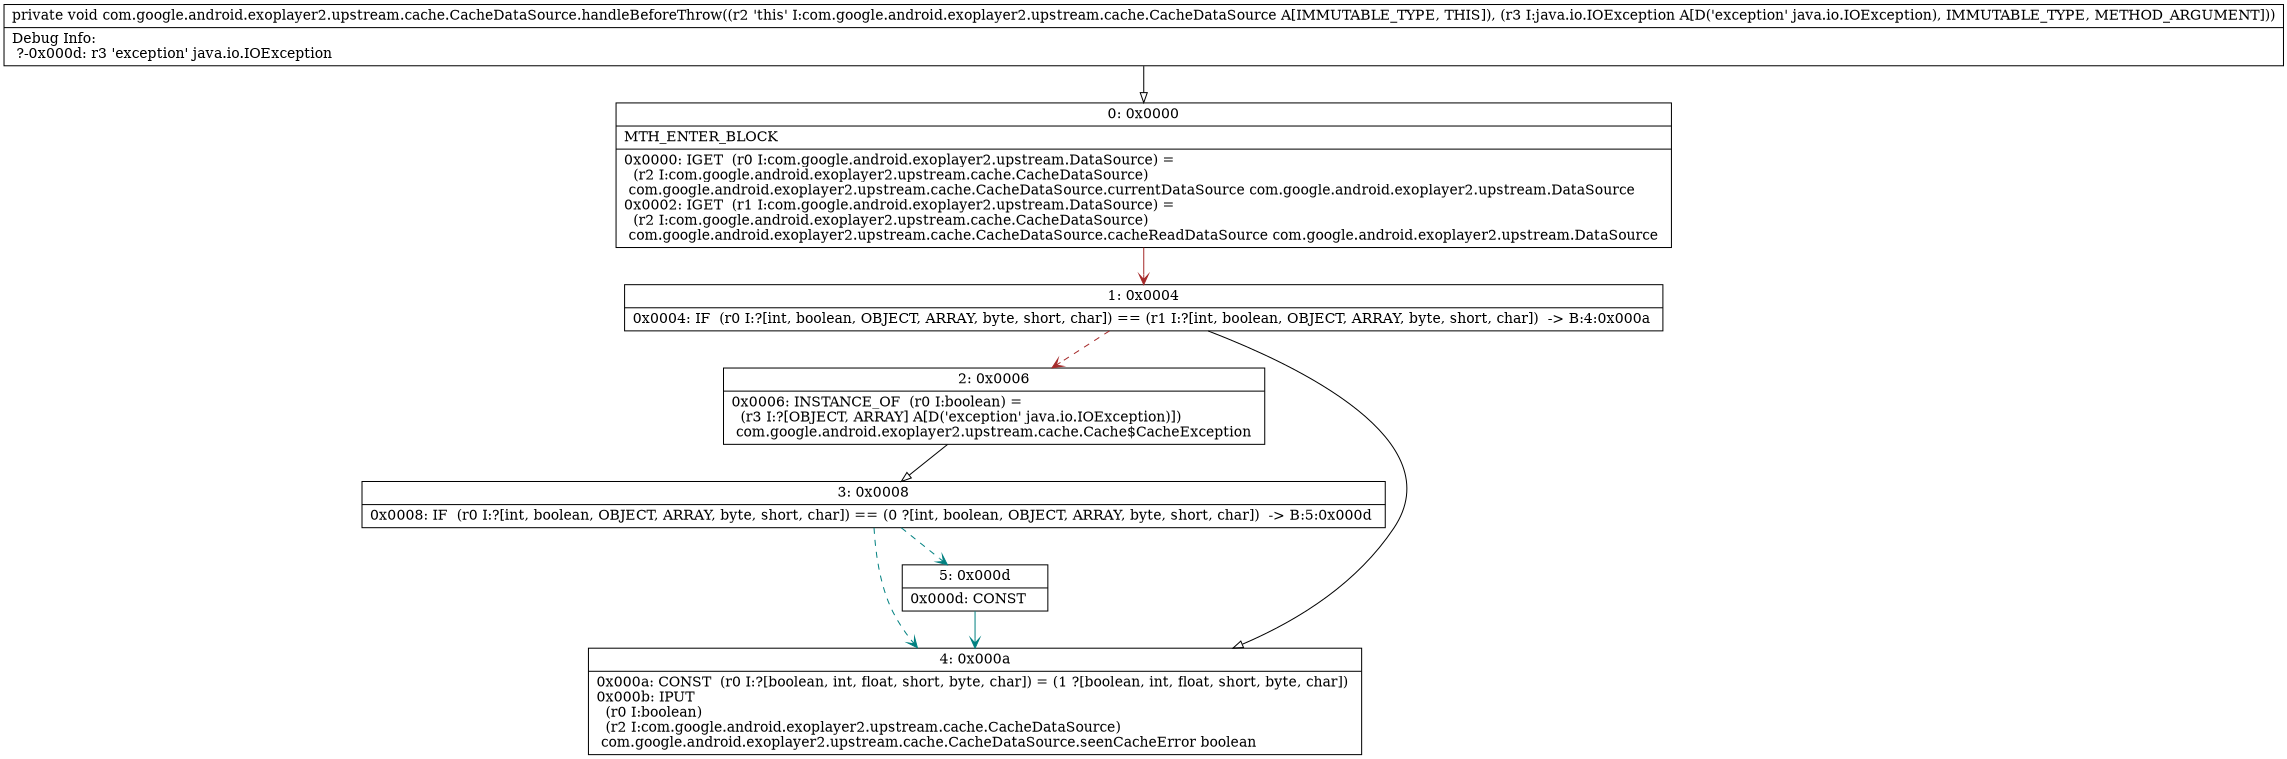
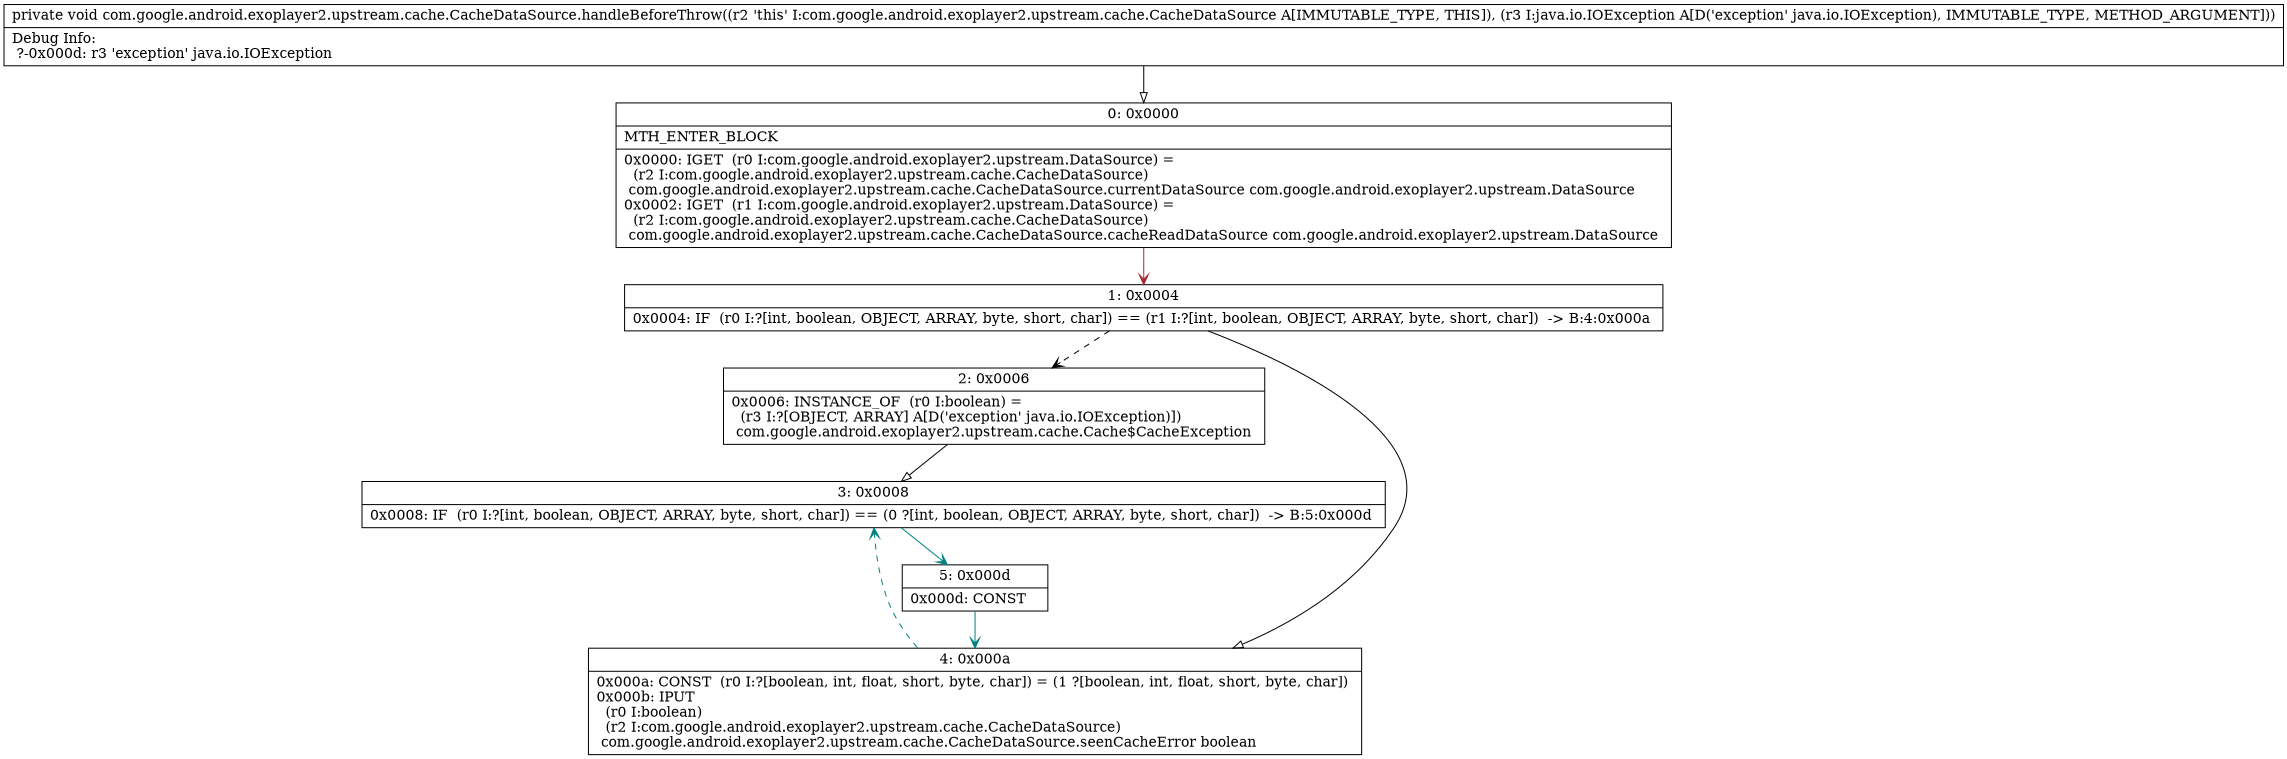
(1085, 347) -> (1085, 347)
(920, 543) -> (920, 543)
(883, 587) -> (887, 597)
